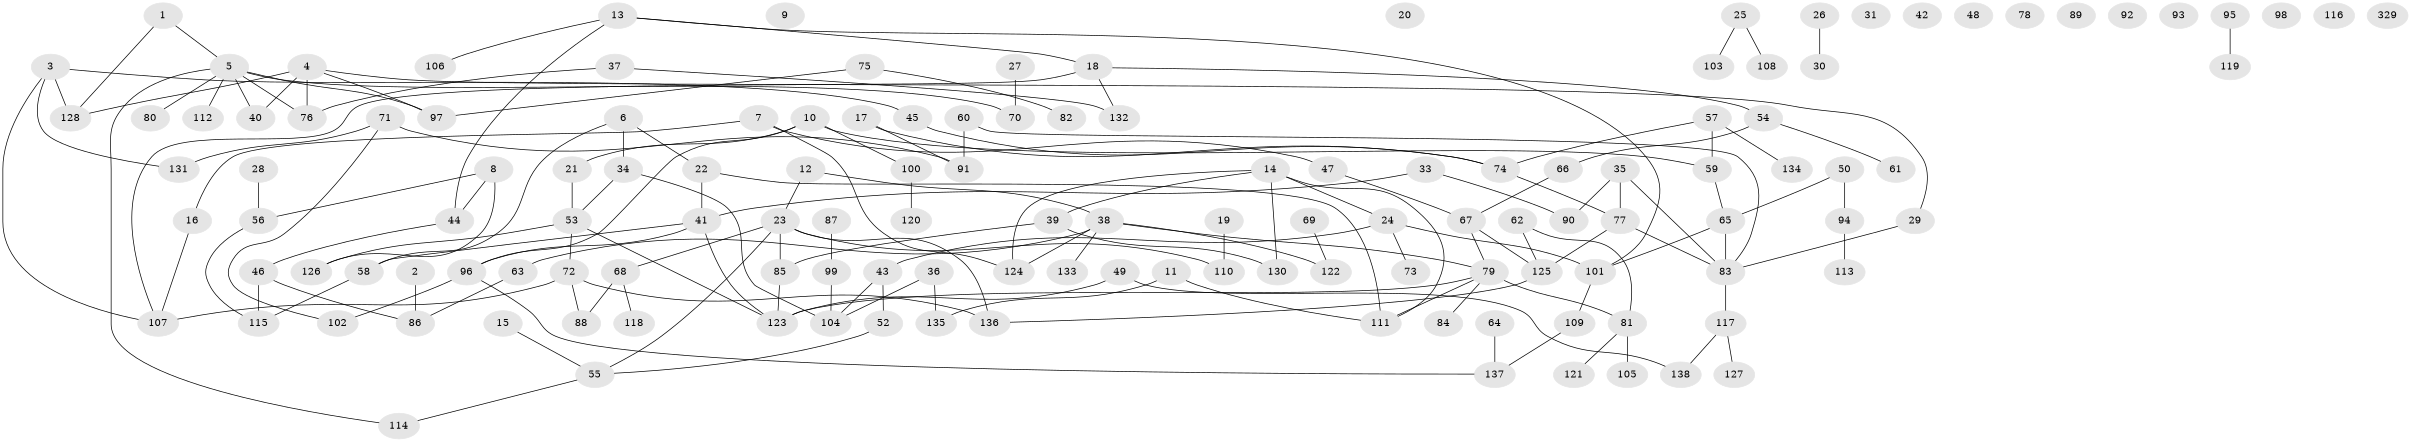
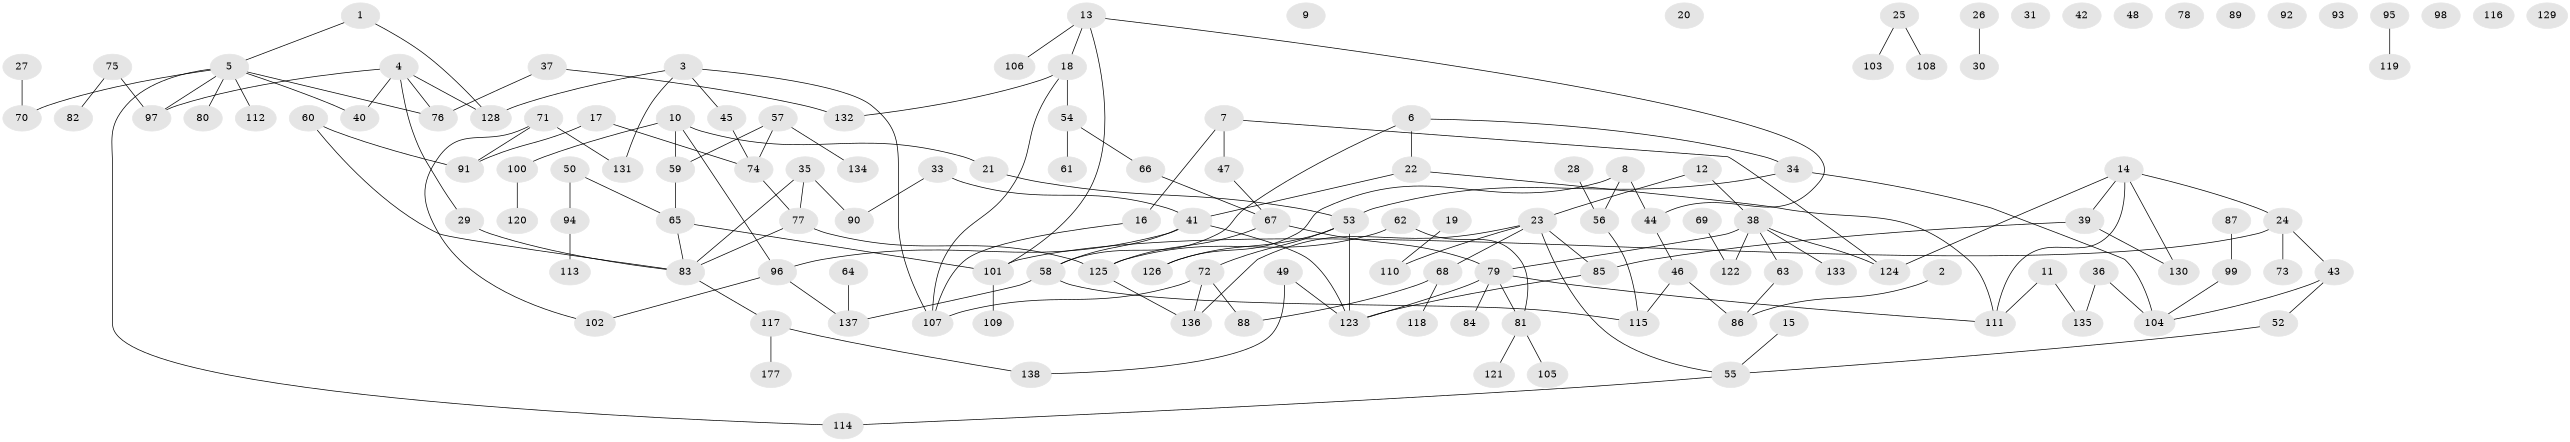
(2388, 16) -> (2547, 16)
(1535, 349) -> (950, 301)
(1734, 375) -> (771, 375)
